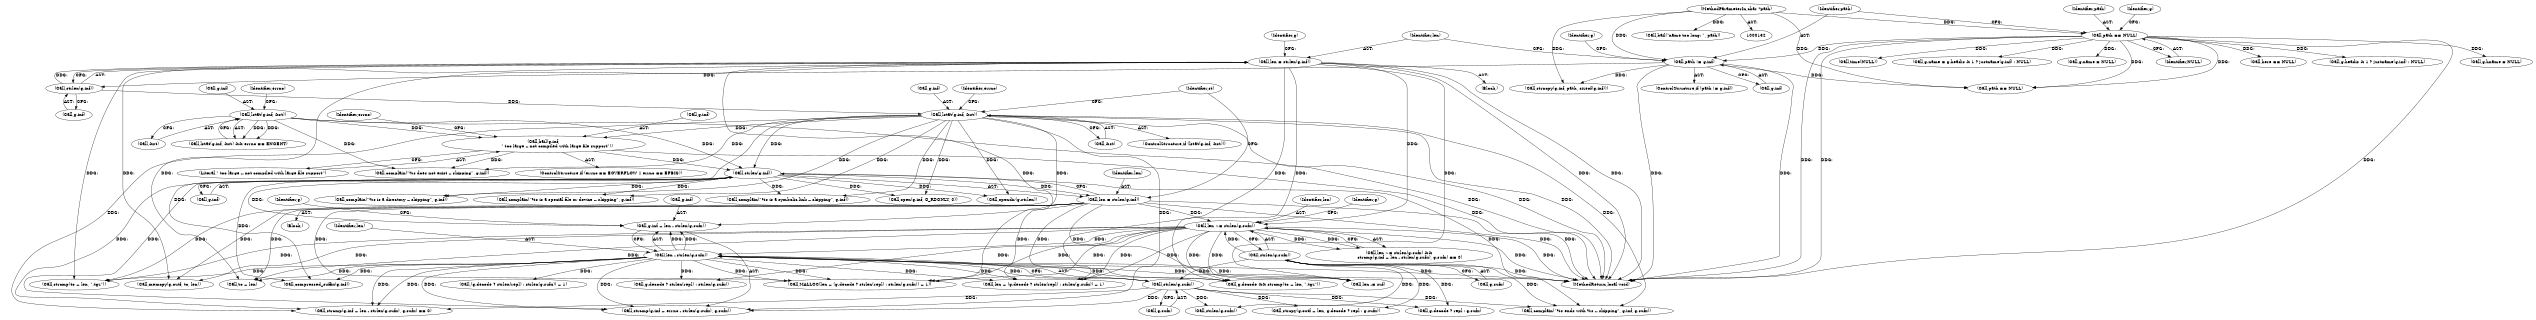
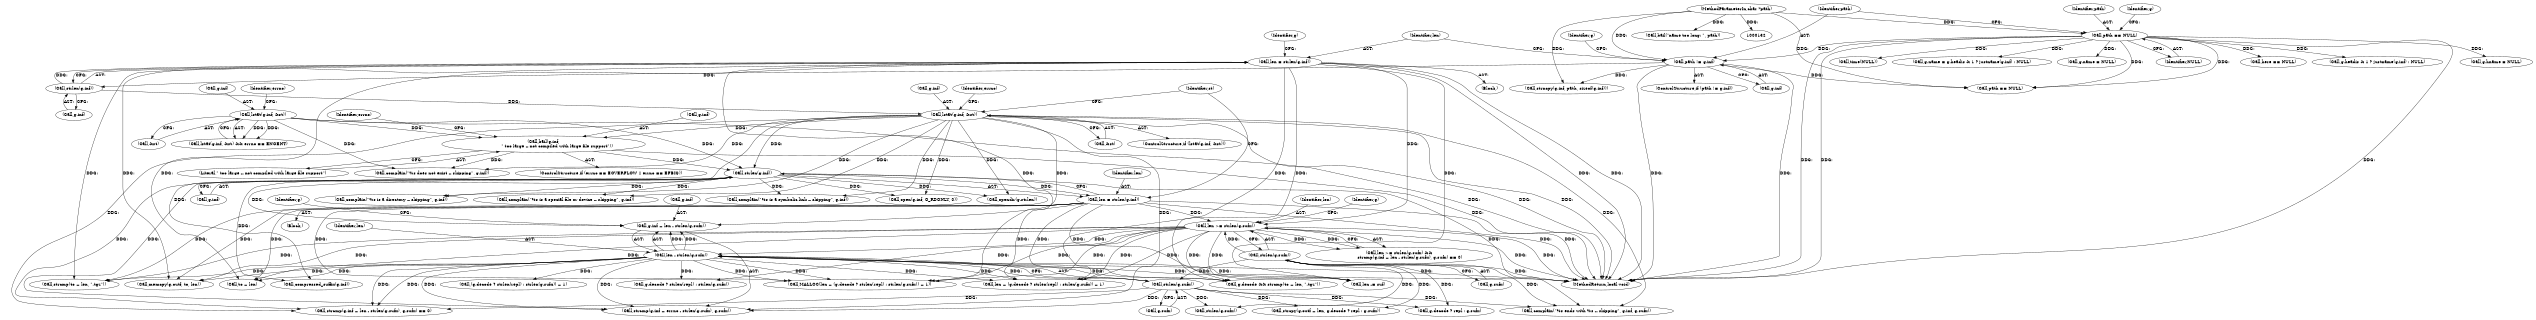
(1753, 22) -> (1753, 22)
(640, 239) -> (640, 239)
(492, 264) -> (425, 265)
